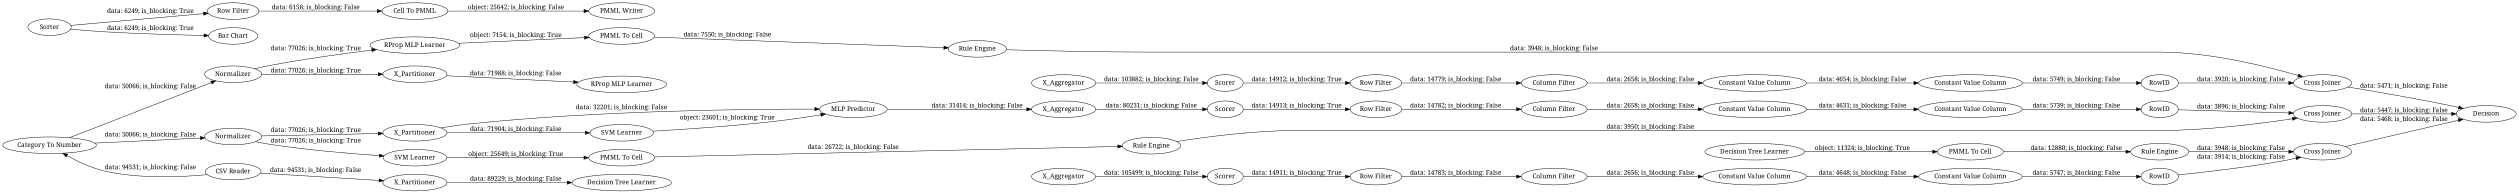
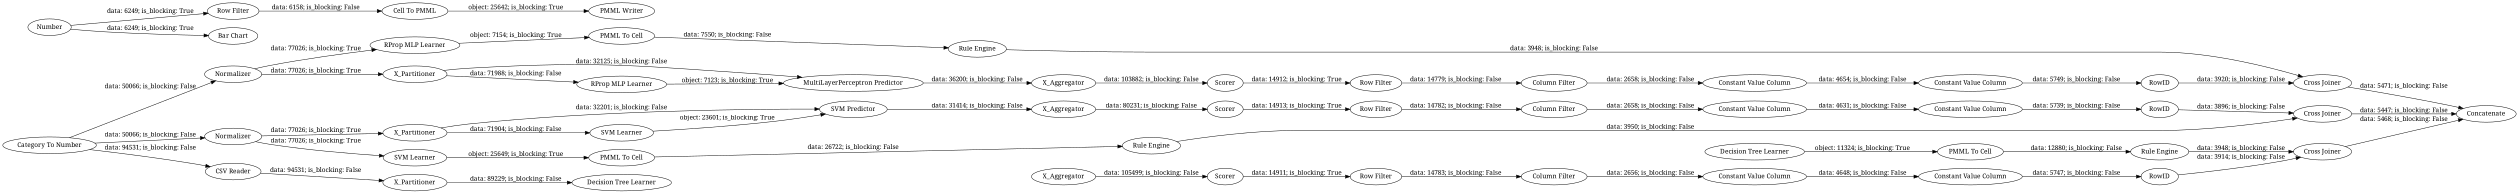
(516, 8) -> (516, 8)
(50, 27) -> (50, 27)
none -> (853, 83)
(853, 109) -> (853, 109)
(2486, 114) -> (2486, 114)
(135, 176) -> (148, 157)
